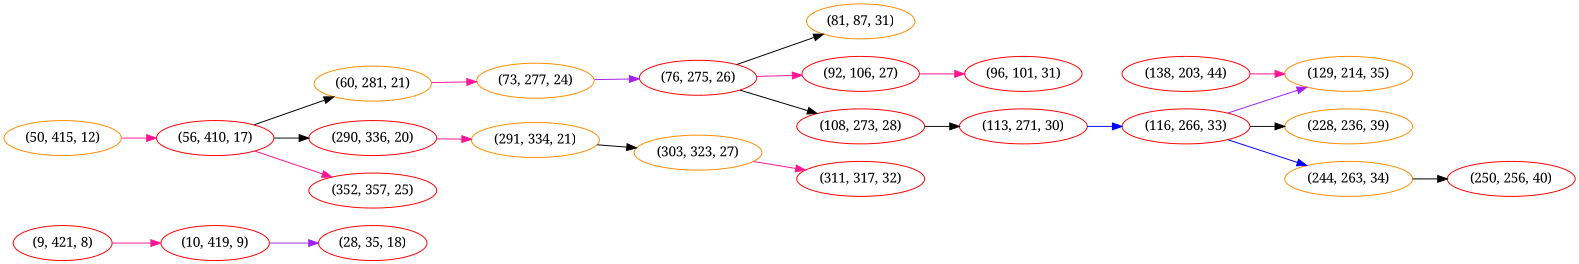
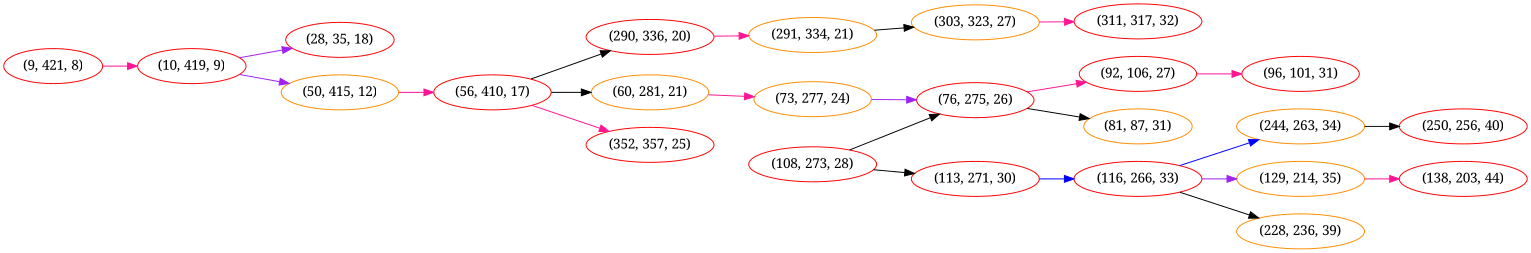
(1263, 74) -> (1377, 179)
none -> (260, 78)
(774, 100) -> (890, 134)
